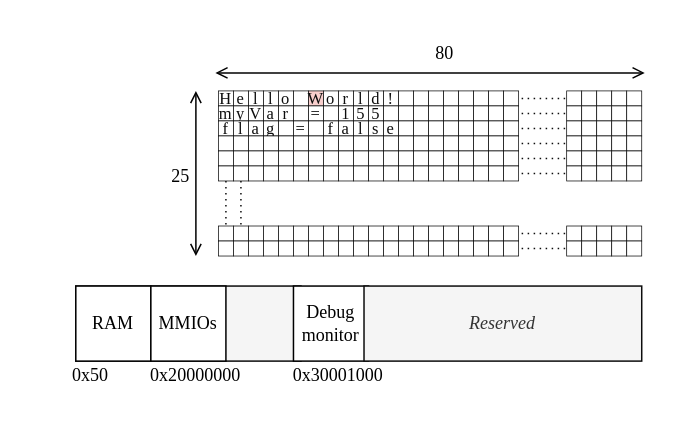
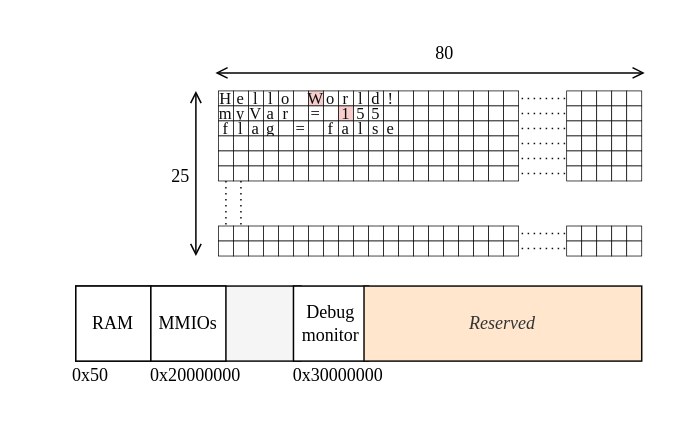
(346, 113) -> (346, 113)
(503, 323) -> (503, 323)
(338, 376) -> (338, 376)
